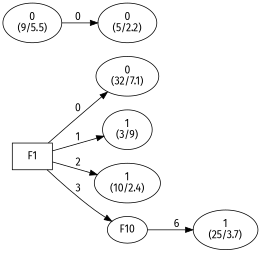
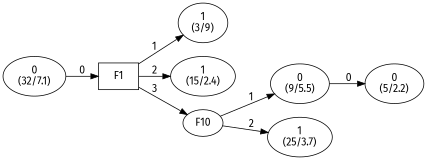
none -> (244, 106)
(75, 120) -> (78, 76)
(127, 183) -> (203, 76)
(177, 224) -> (251, 124)
